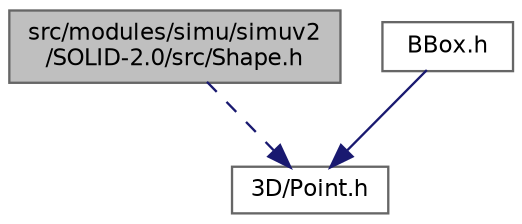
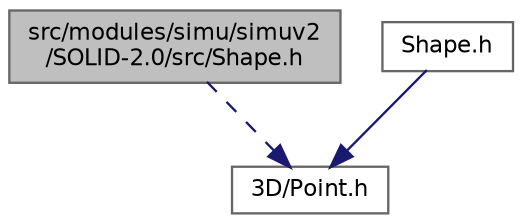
(448, 47) -> (448, 47)
